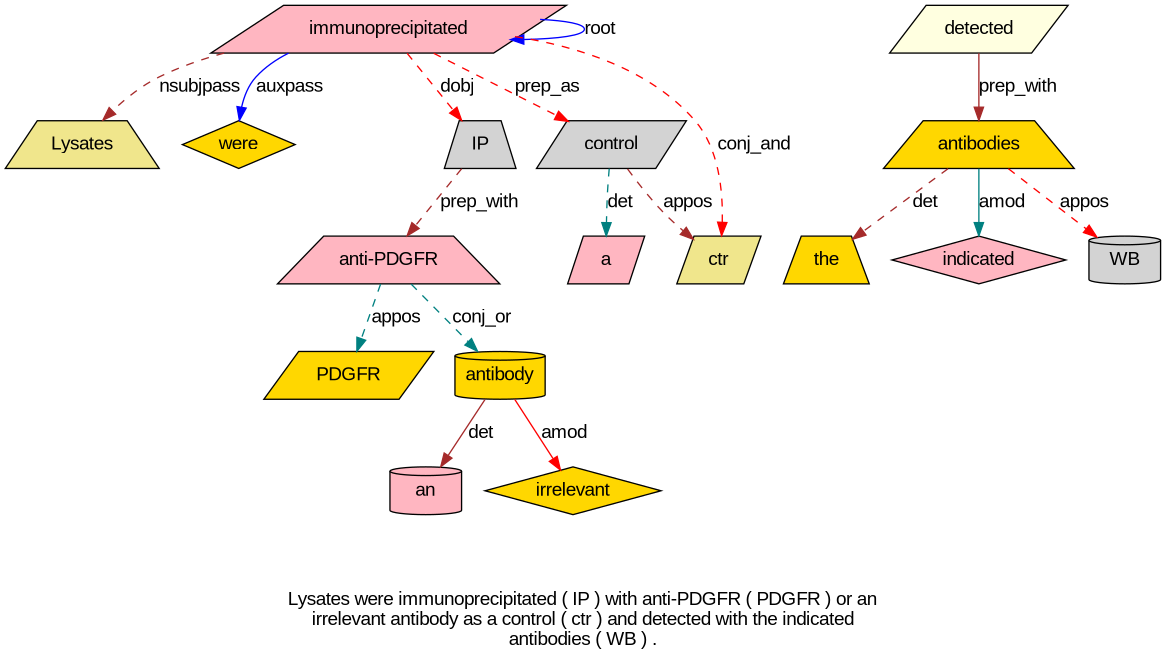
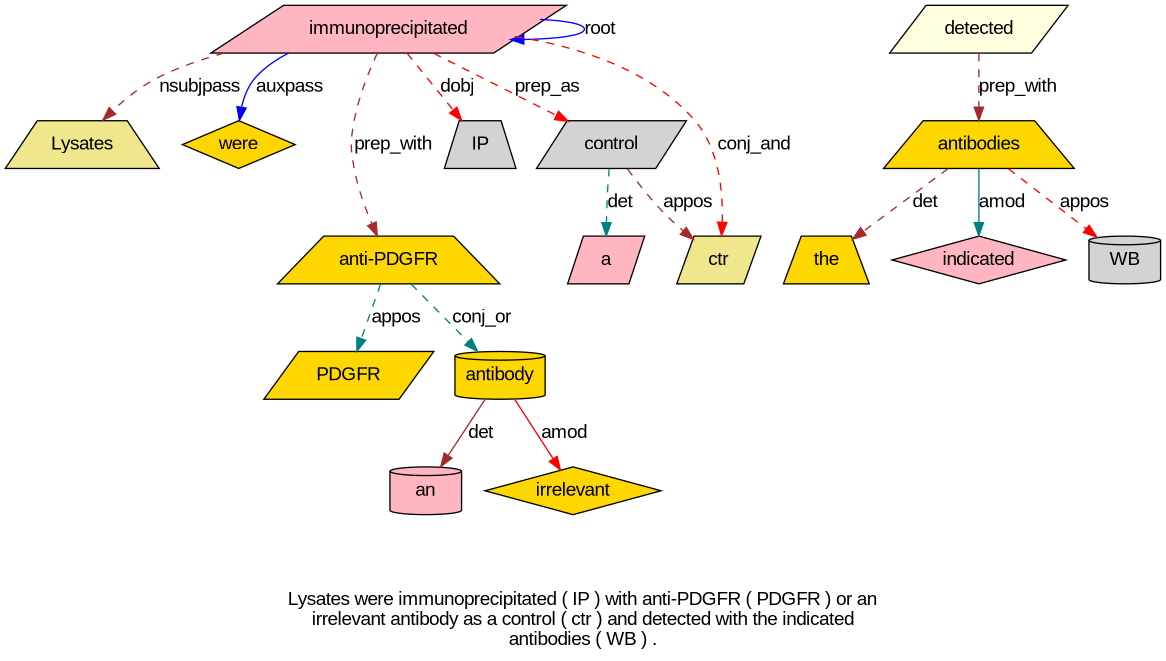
(979, 80) -> (979, 80)
(439, 197) -> (352, 138)
(389, 260) -> (389, 260)
